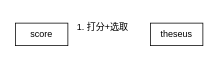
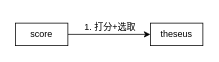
(102, 27) -> (110, 27)
none -> (106, 34)
